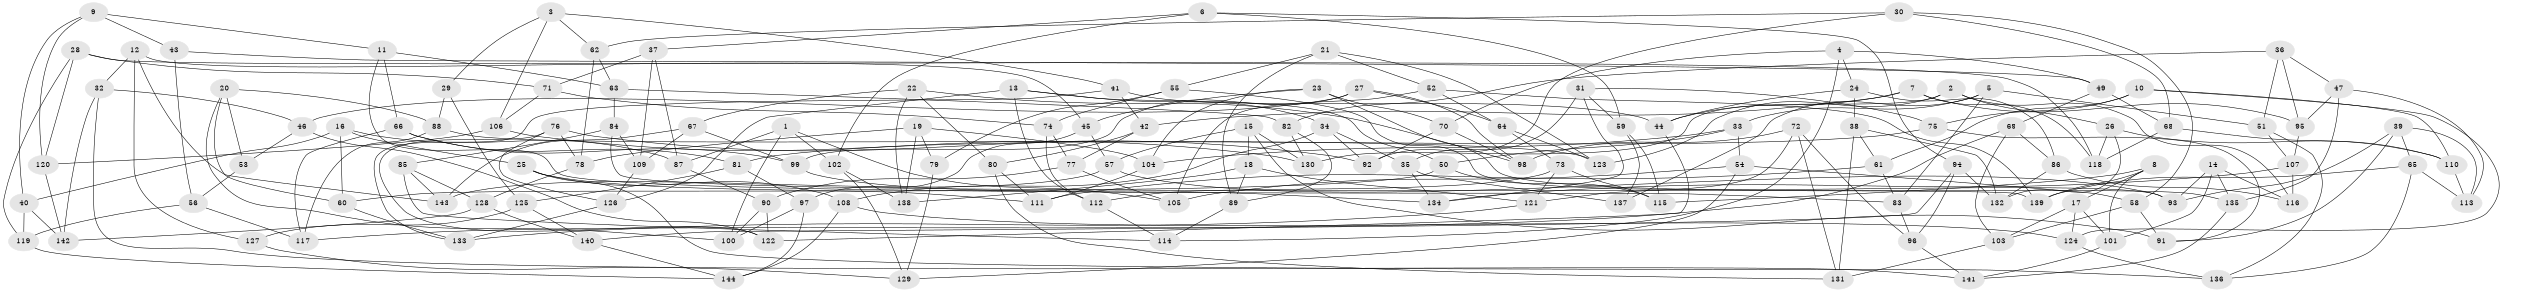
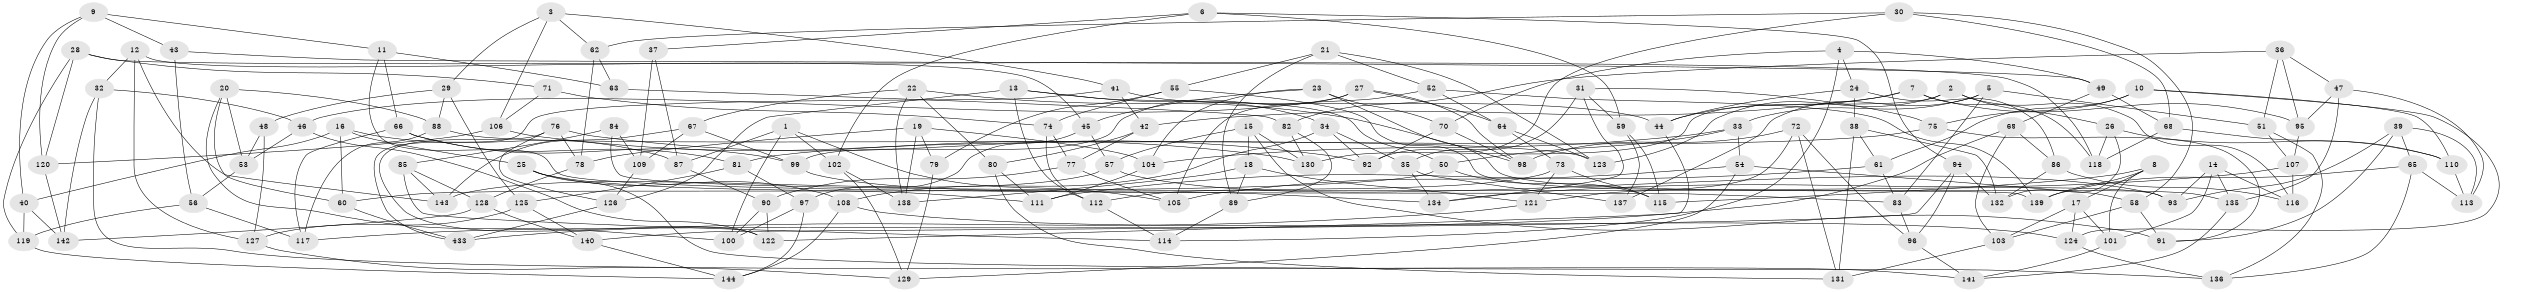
(601, 70) -> none
(614, 110) -> none
none -> (264, 127)
(460, 241) -> (460, 241)
